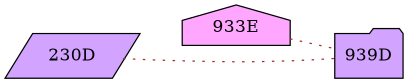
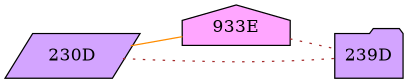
none -> (157, 41)
(369, 56) -> (369, 56)
